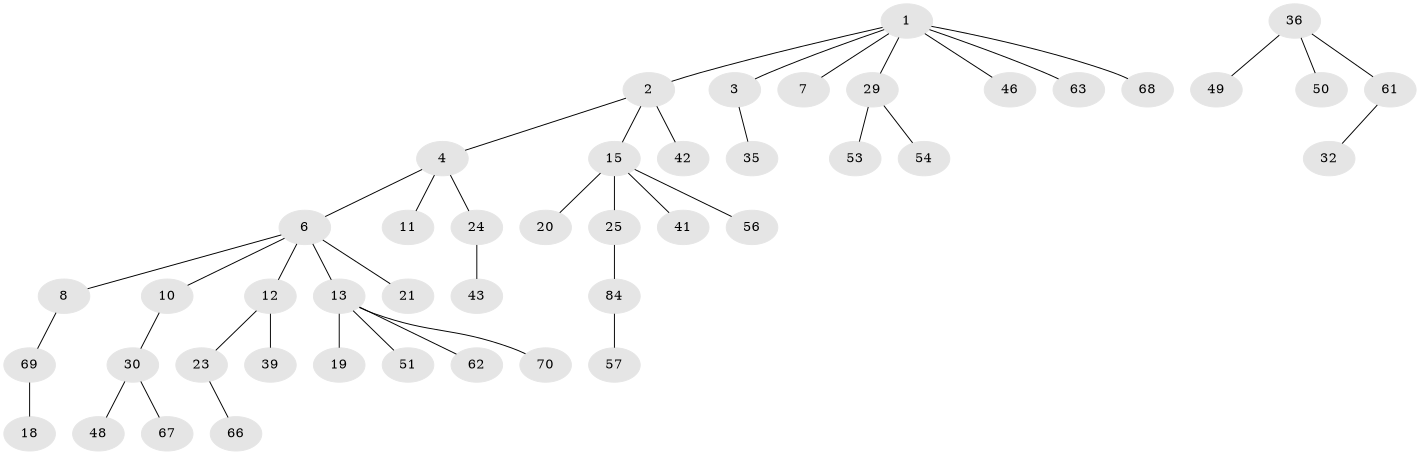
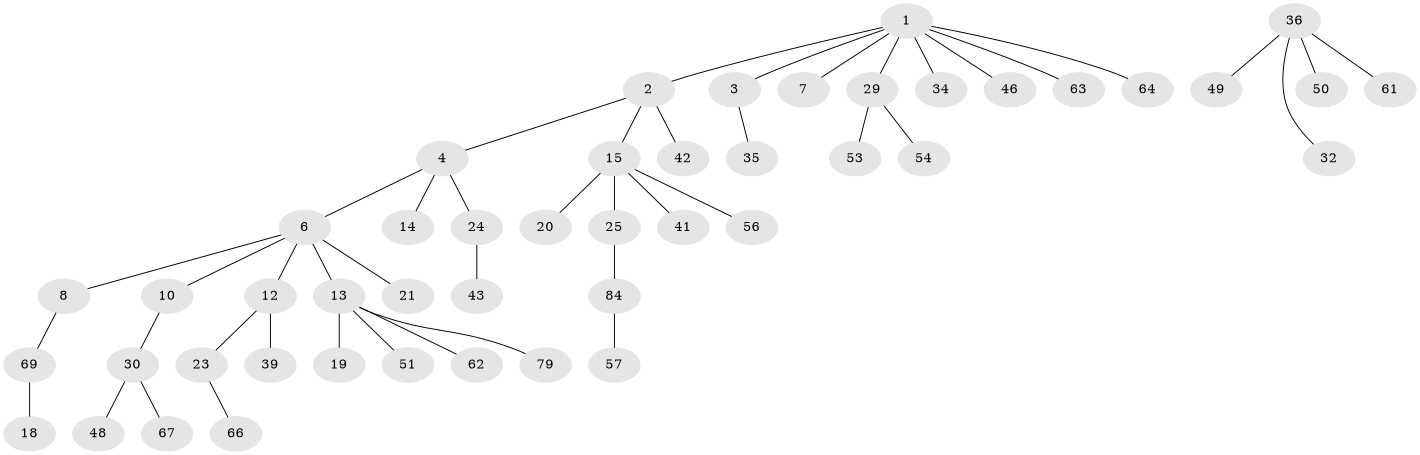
none -> (941, 90)
(1148, 90) -> (1148, 90)
(1360, 124) -> (1284, 95)
(408, 227) -> (408, 227)
(546, 365) -> (546, 365)
